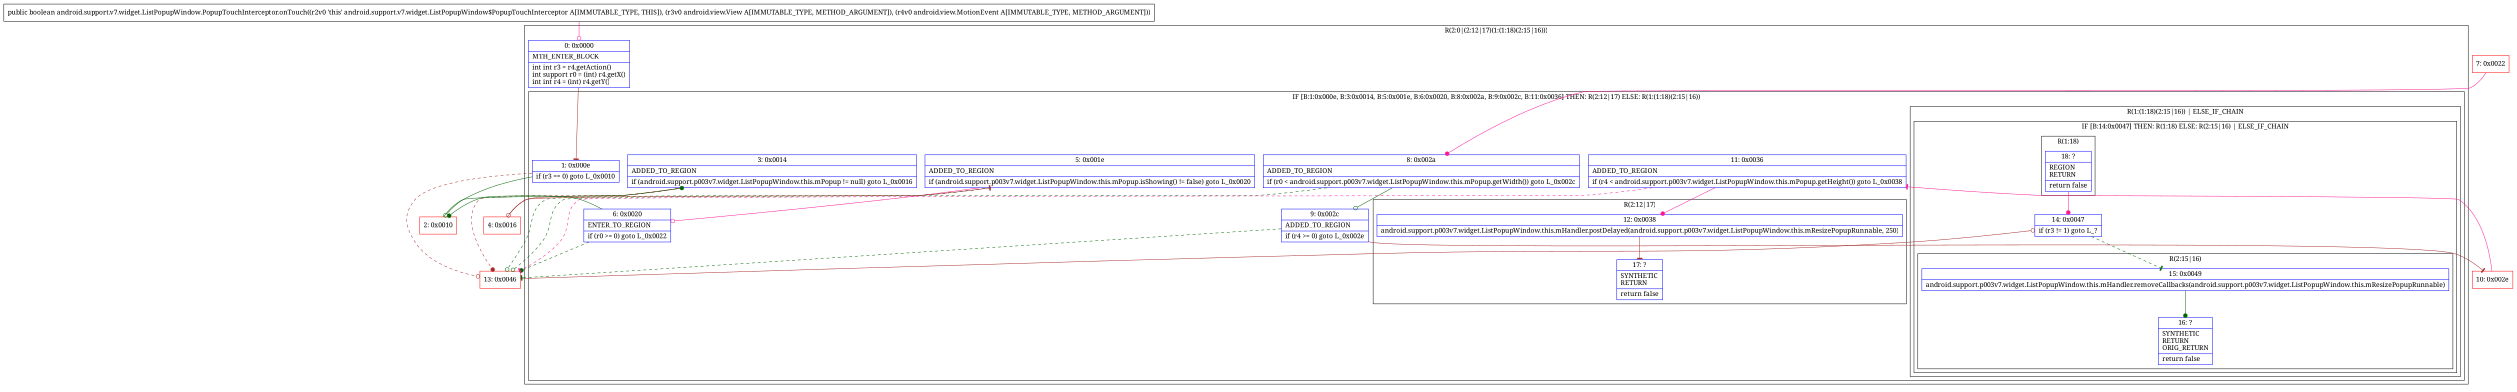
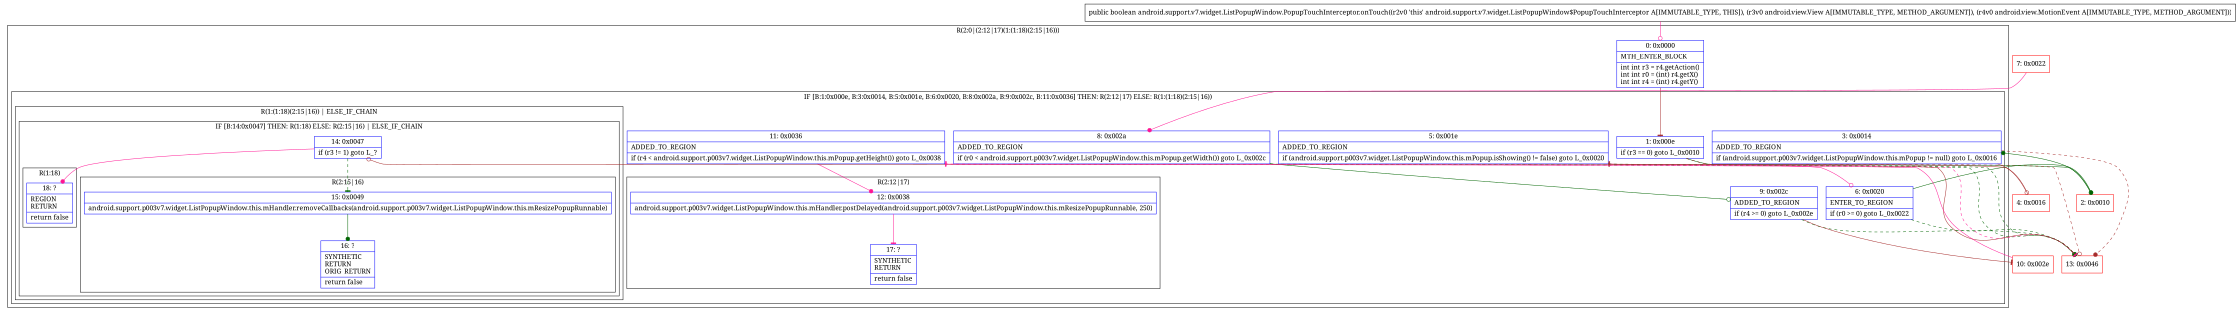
(579, 75) -> (1660, 75)
(2068, 201) -> (186, 155)
(1640, 243) -> (893, 228)
